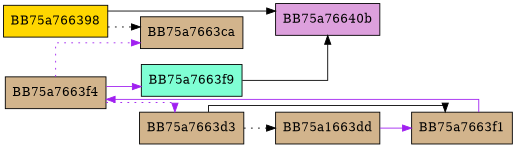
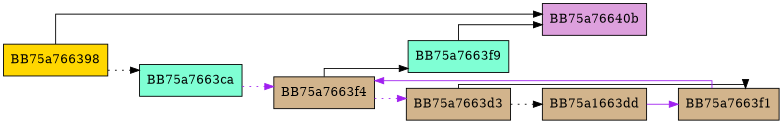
(192, 33) -> (191, 80)
(77, 43) -> (254, 87)
(119, 87) -> (358, 68)
